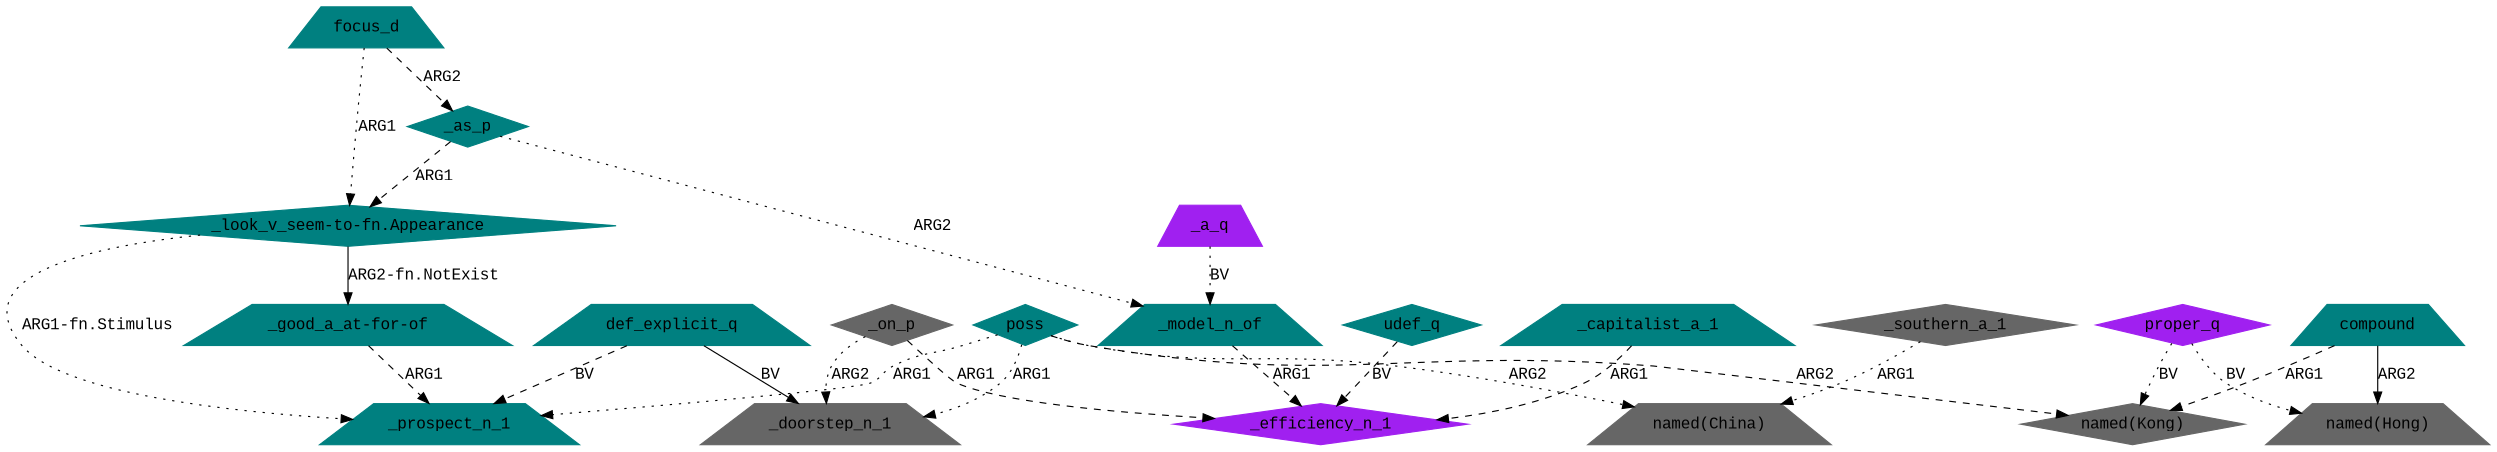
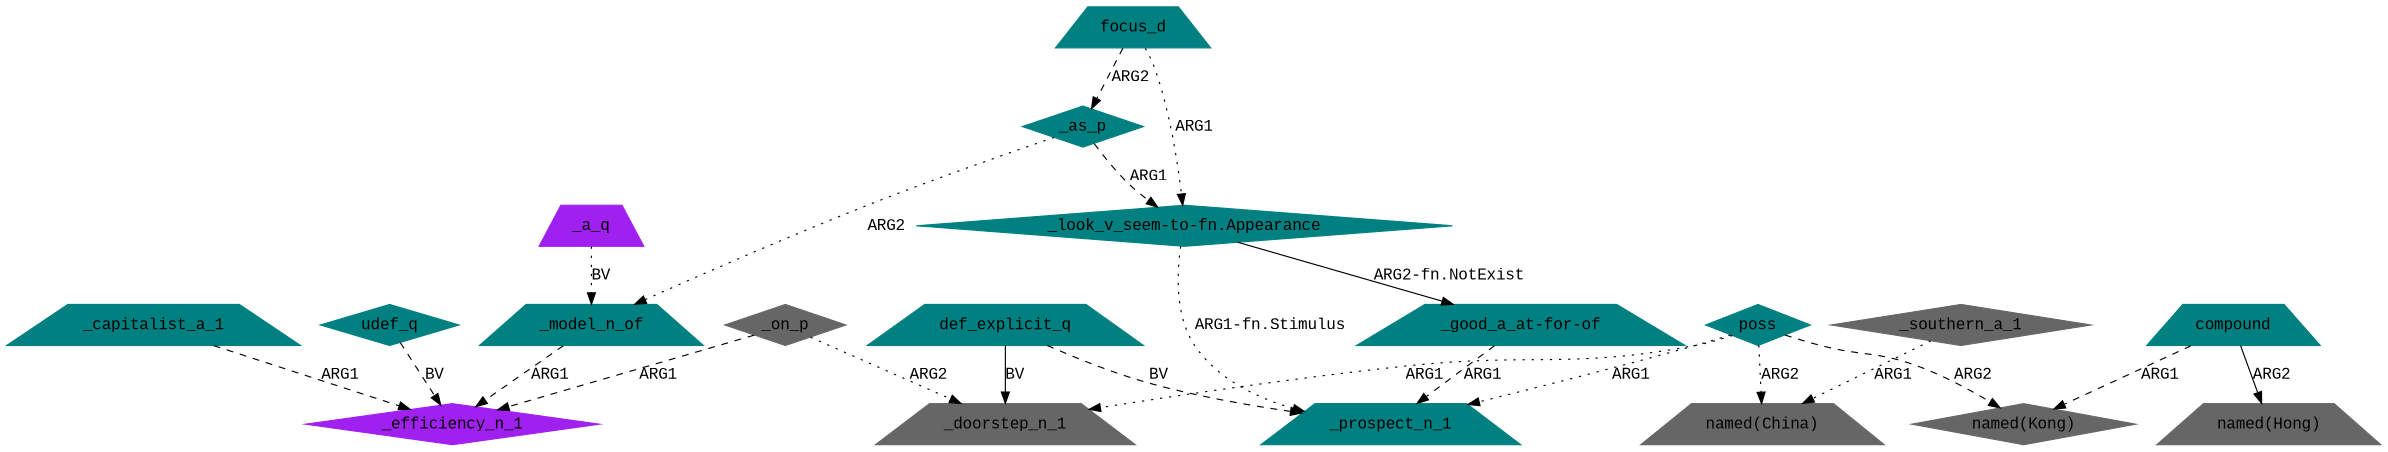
(2183, 325) -> none
